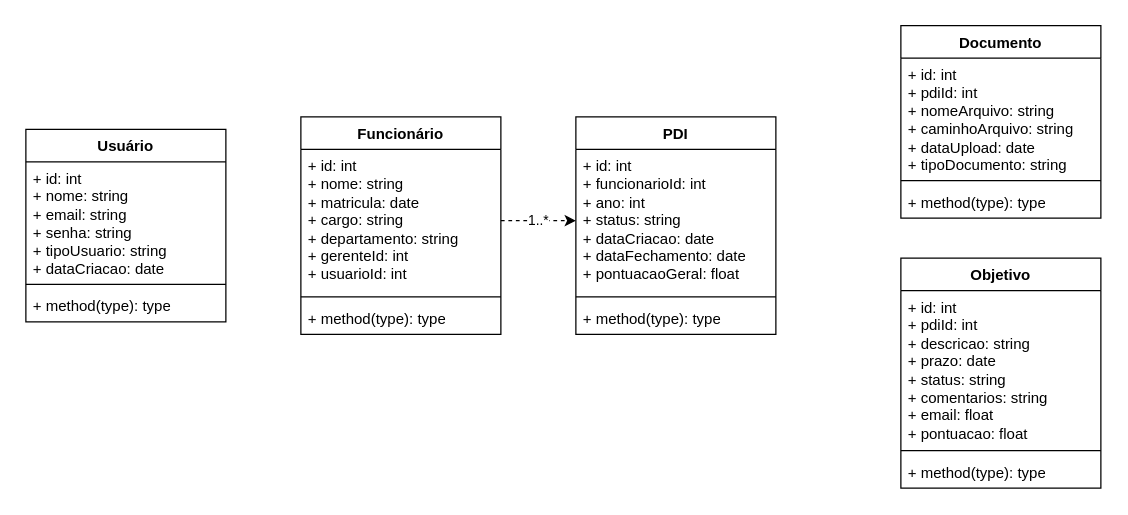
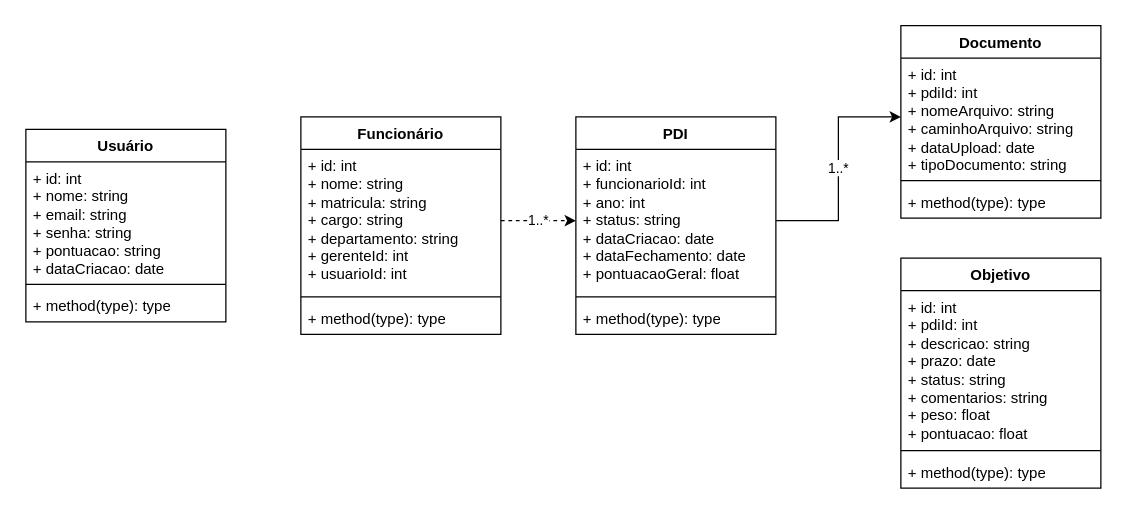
(393, 221) -> (393, 221)
none -> (833, 221)
(110, 225) -> (105, 225)
(987, 371) -> (987, 371)
